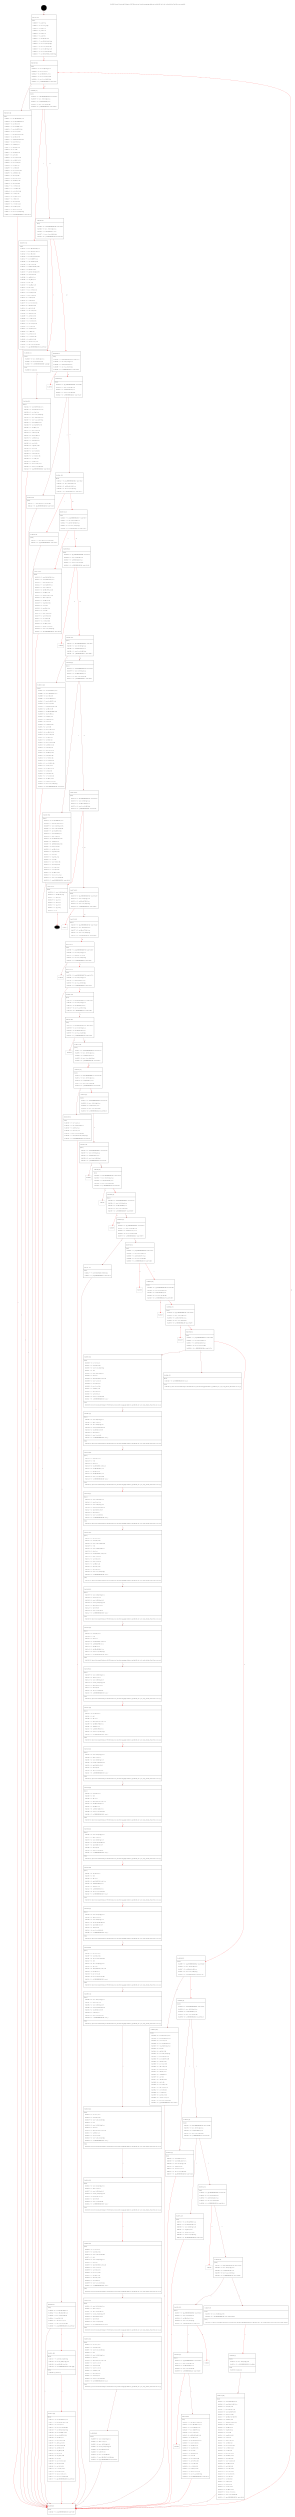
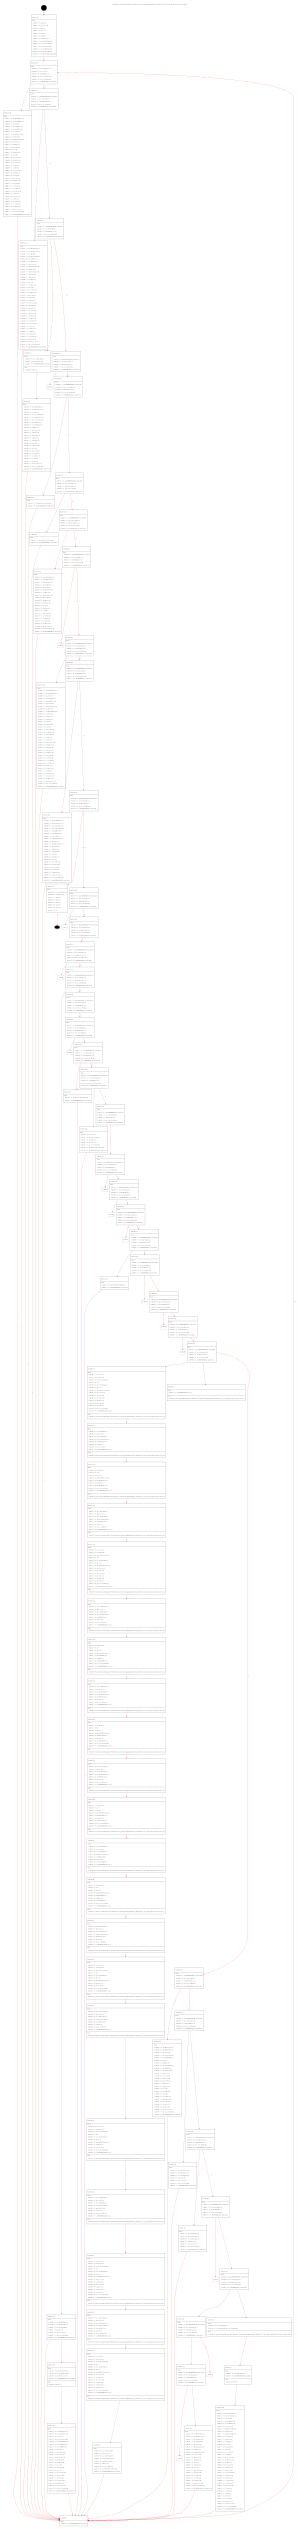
none -> (78, 1096)
